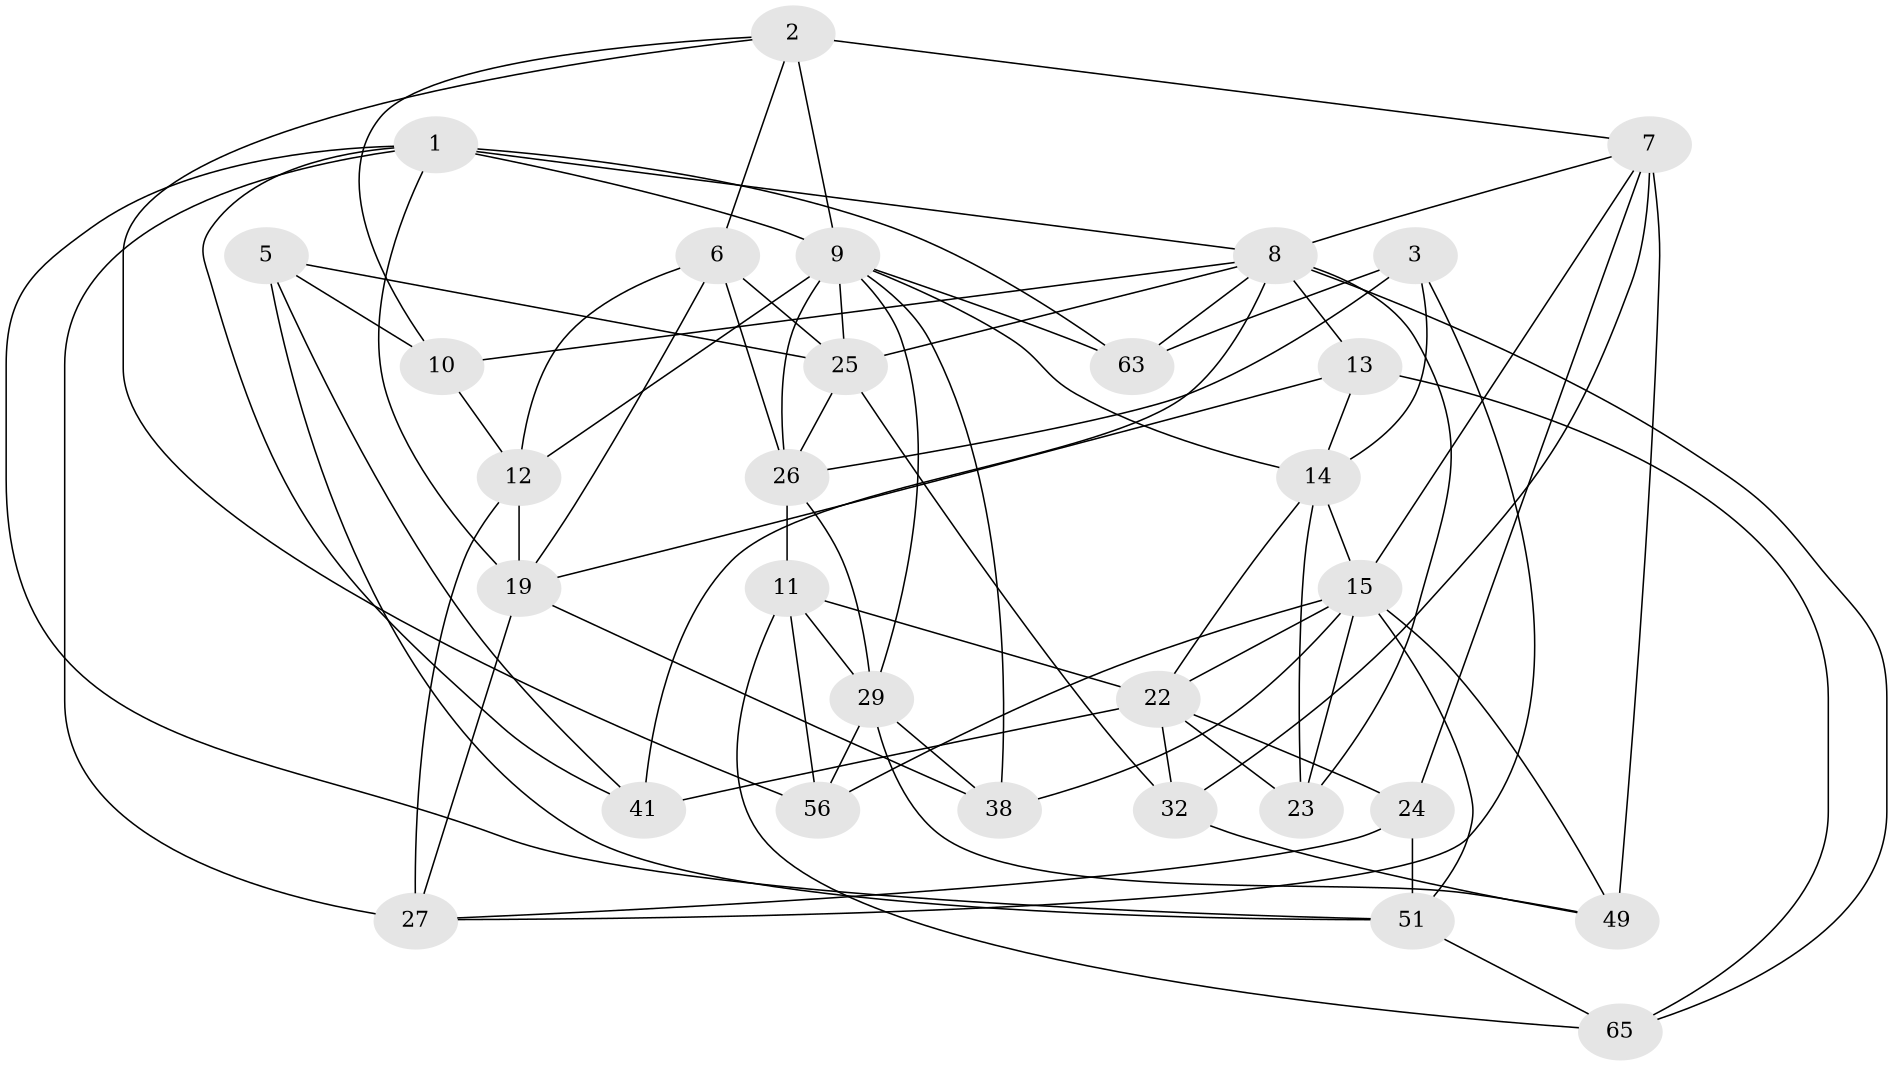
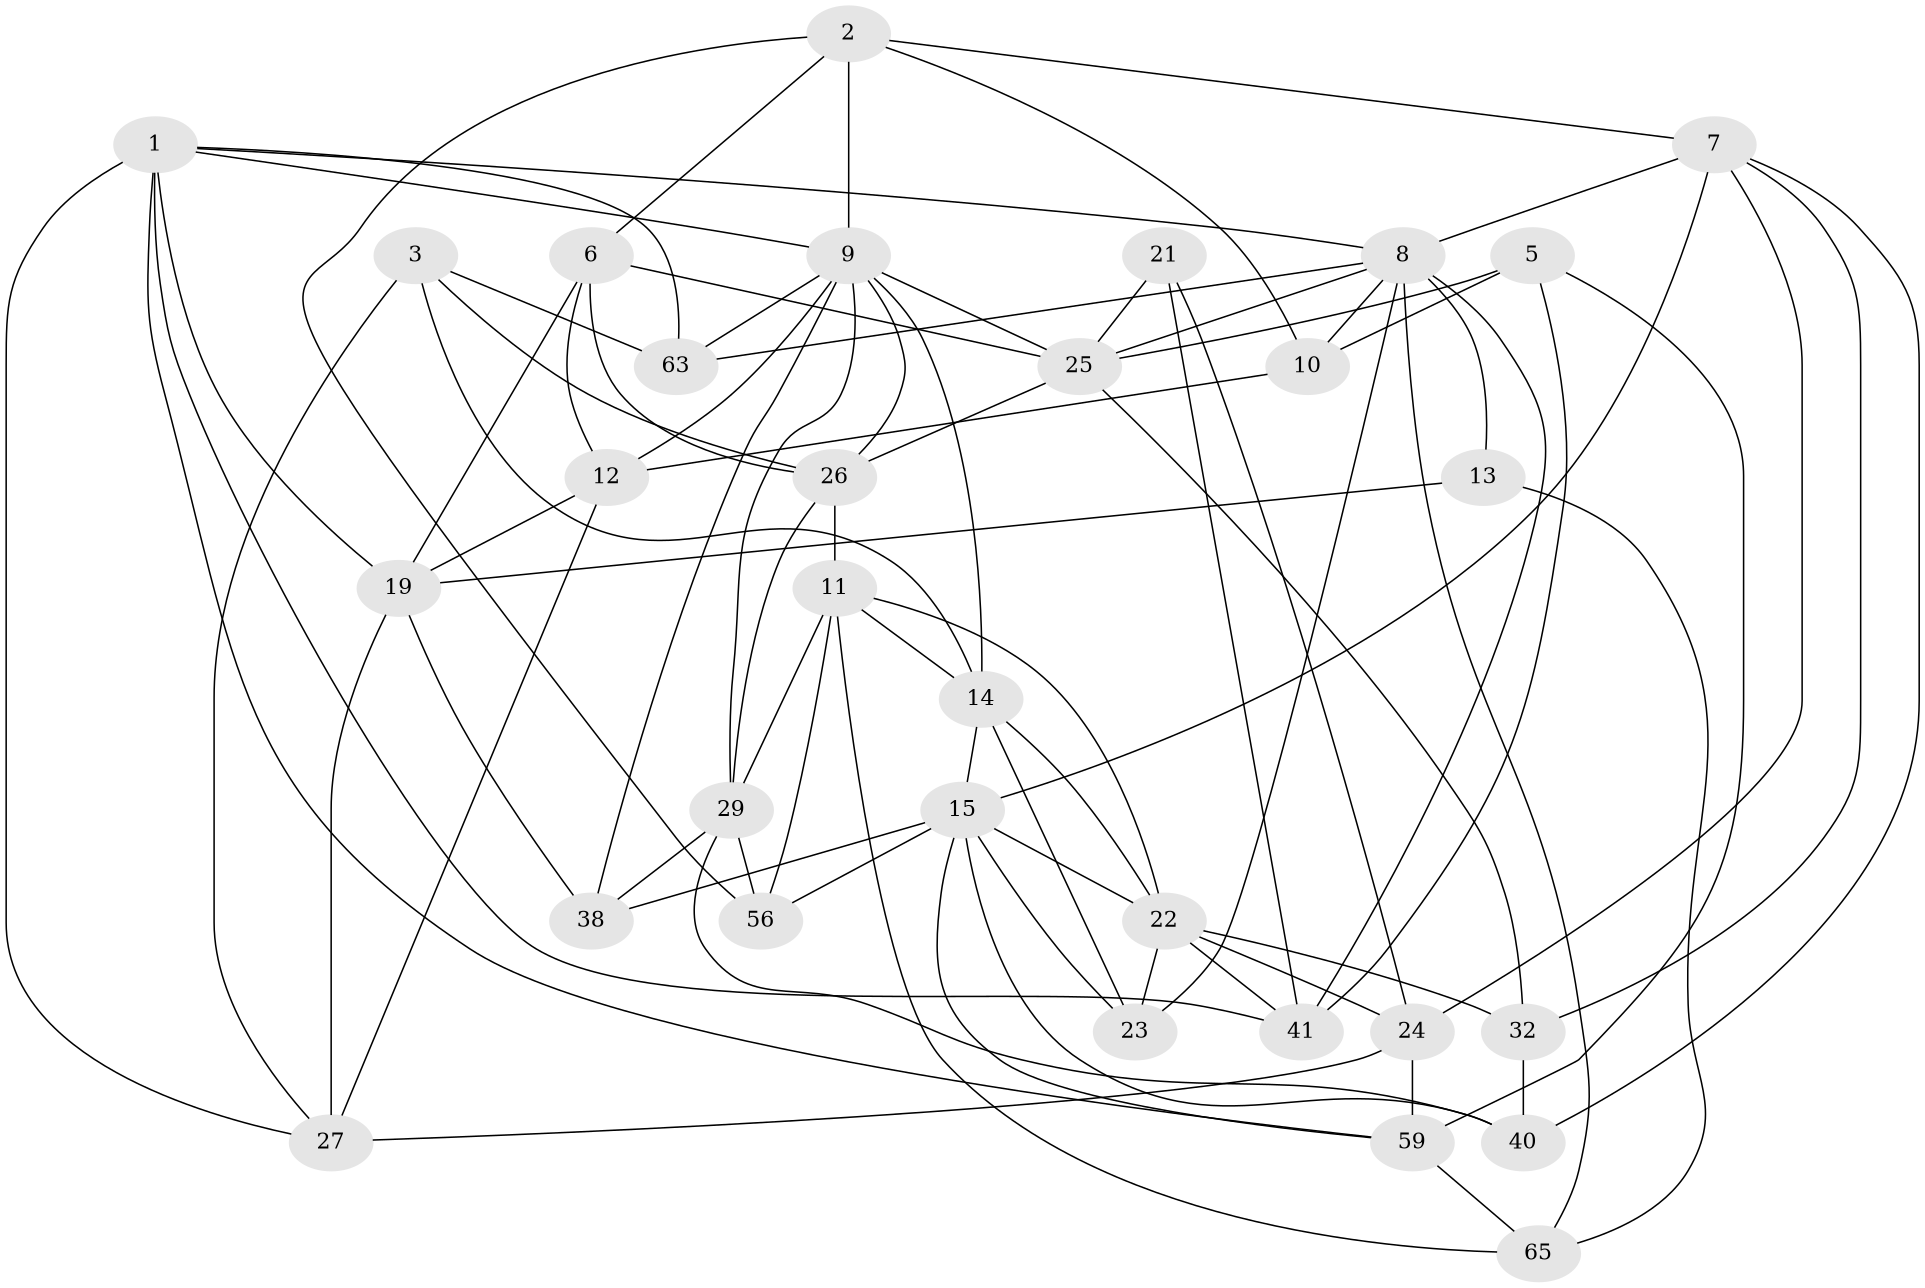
none -> (1164, 256)
(1339, 422) -> (908, 644)
(1412, 921) -> (1412, 1143)
(1617, 921) -> (1523, 1143)
